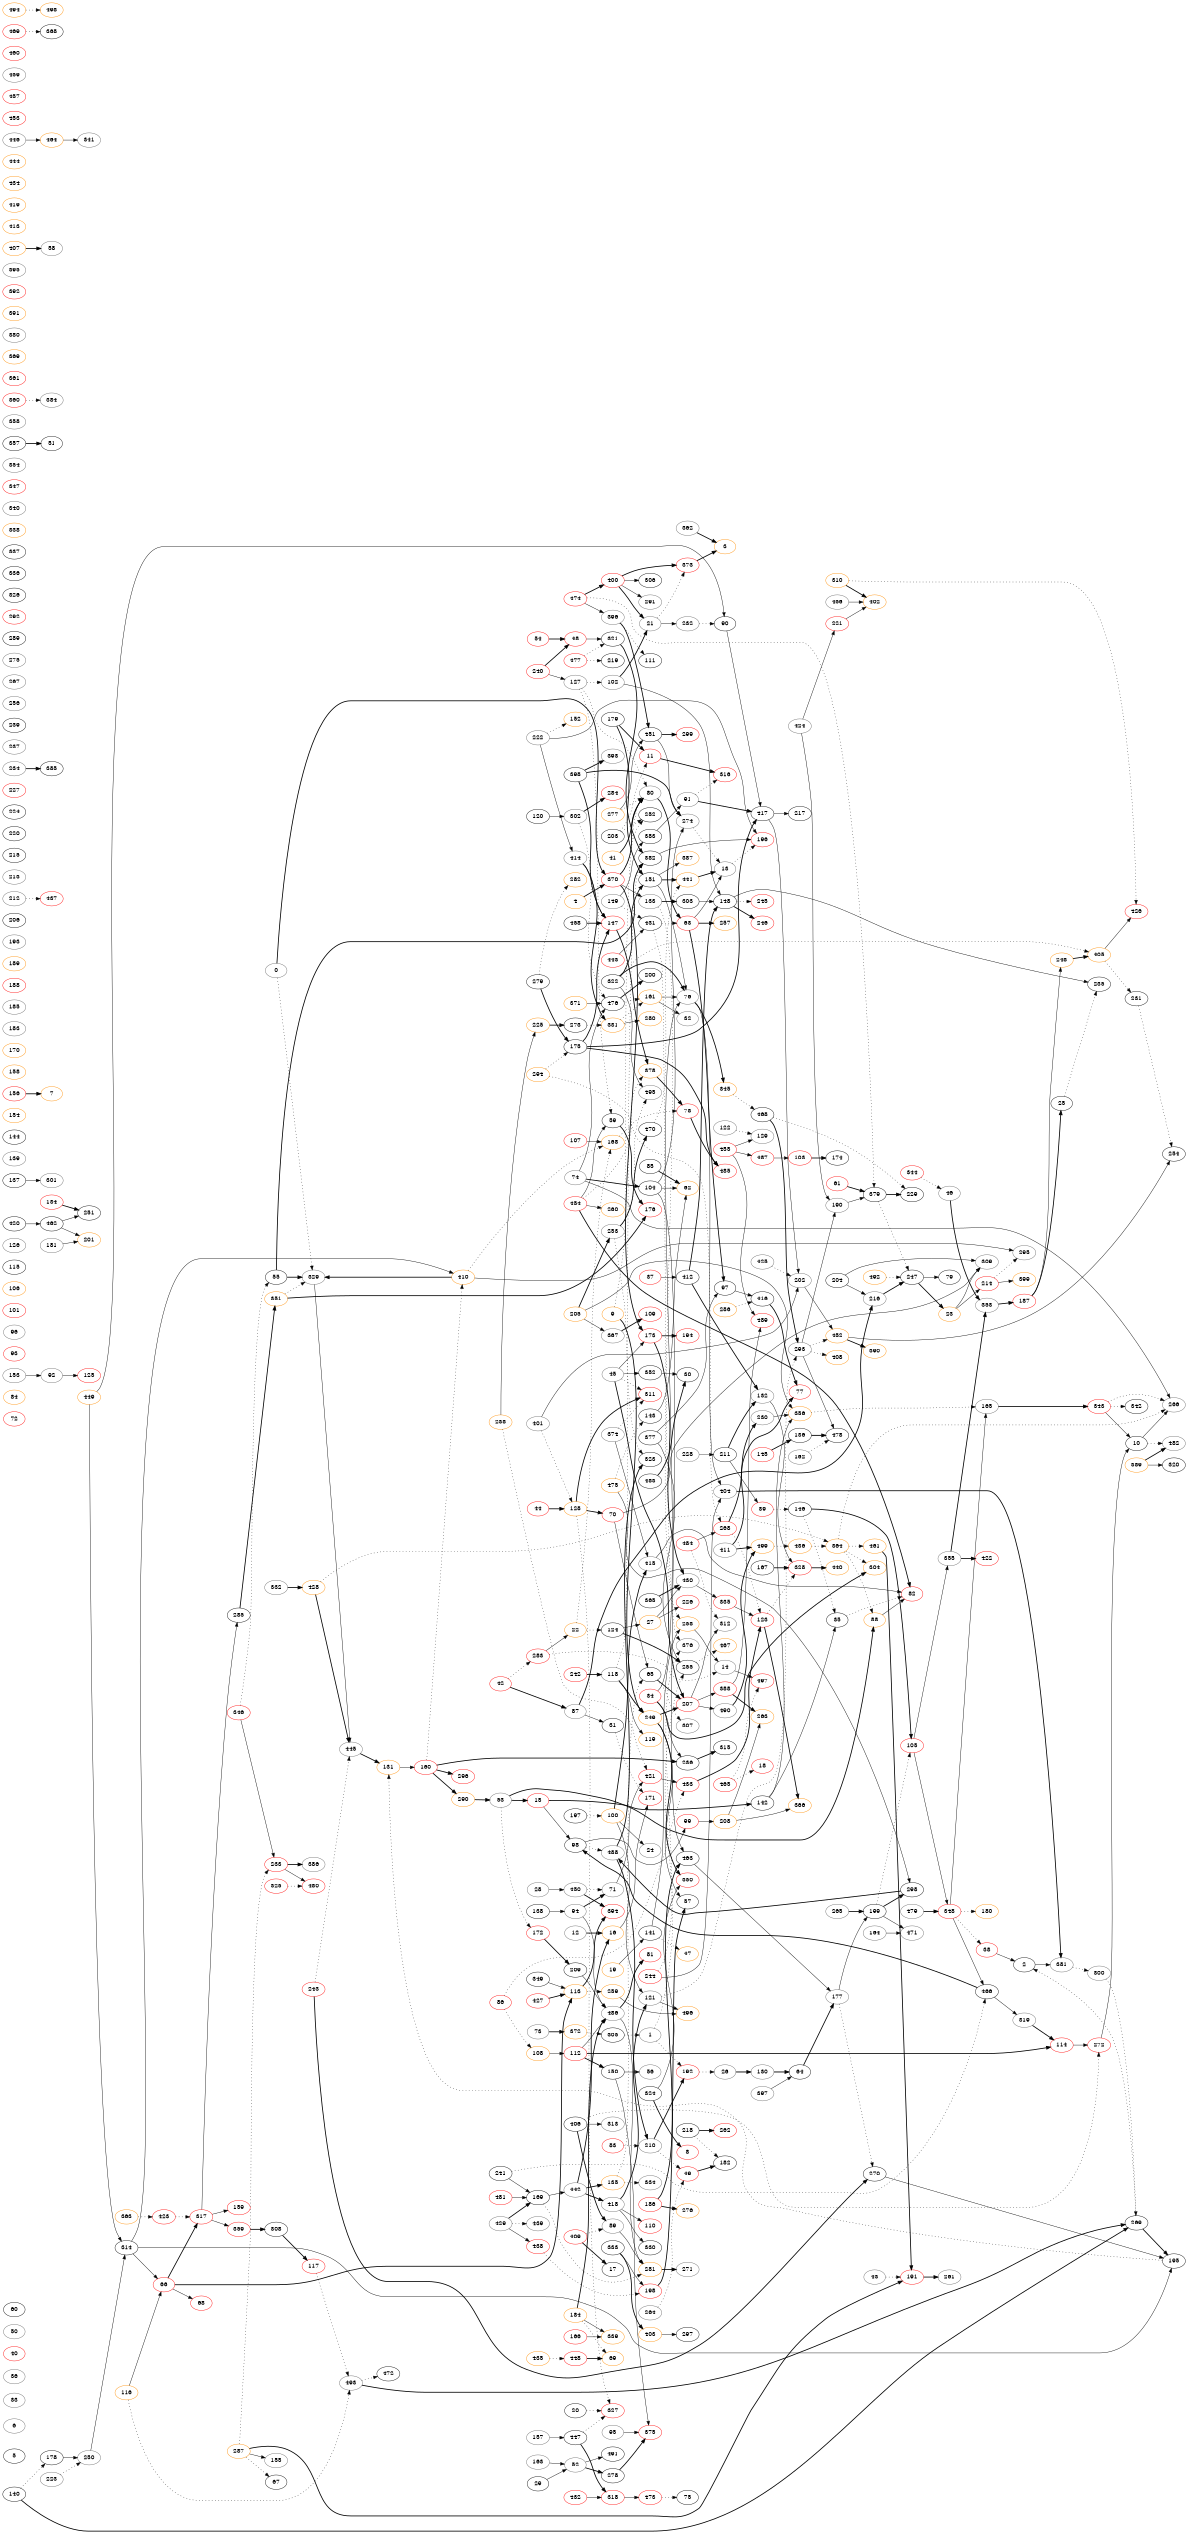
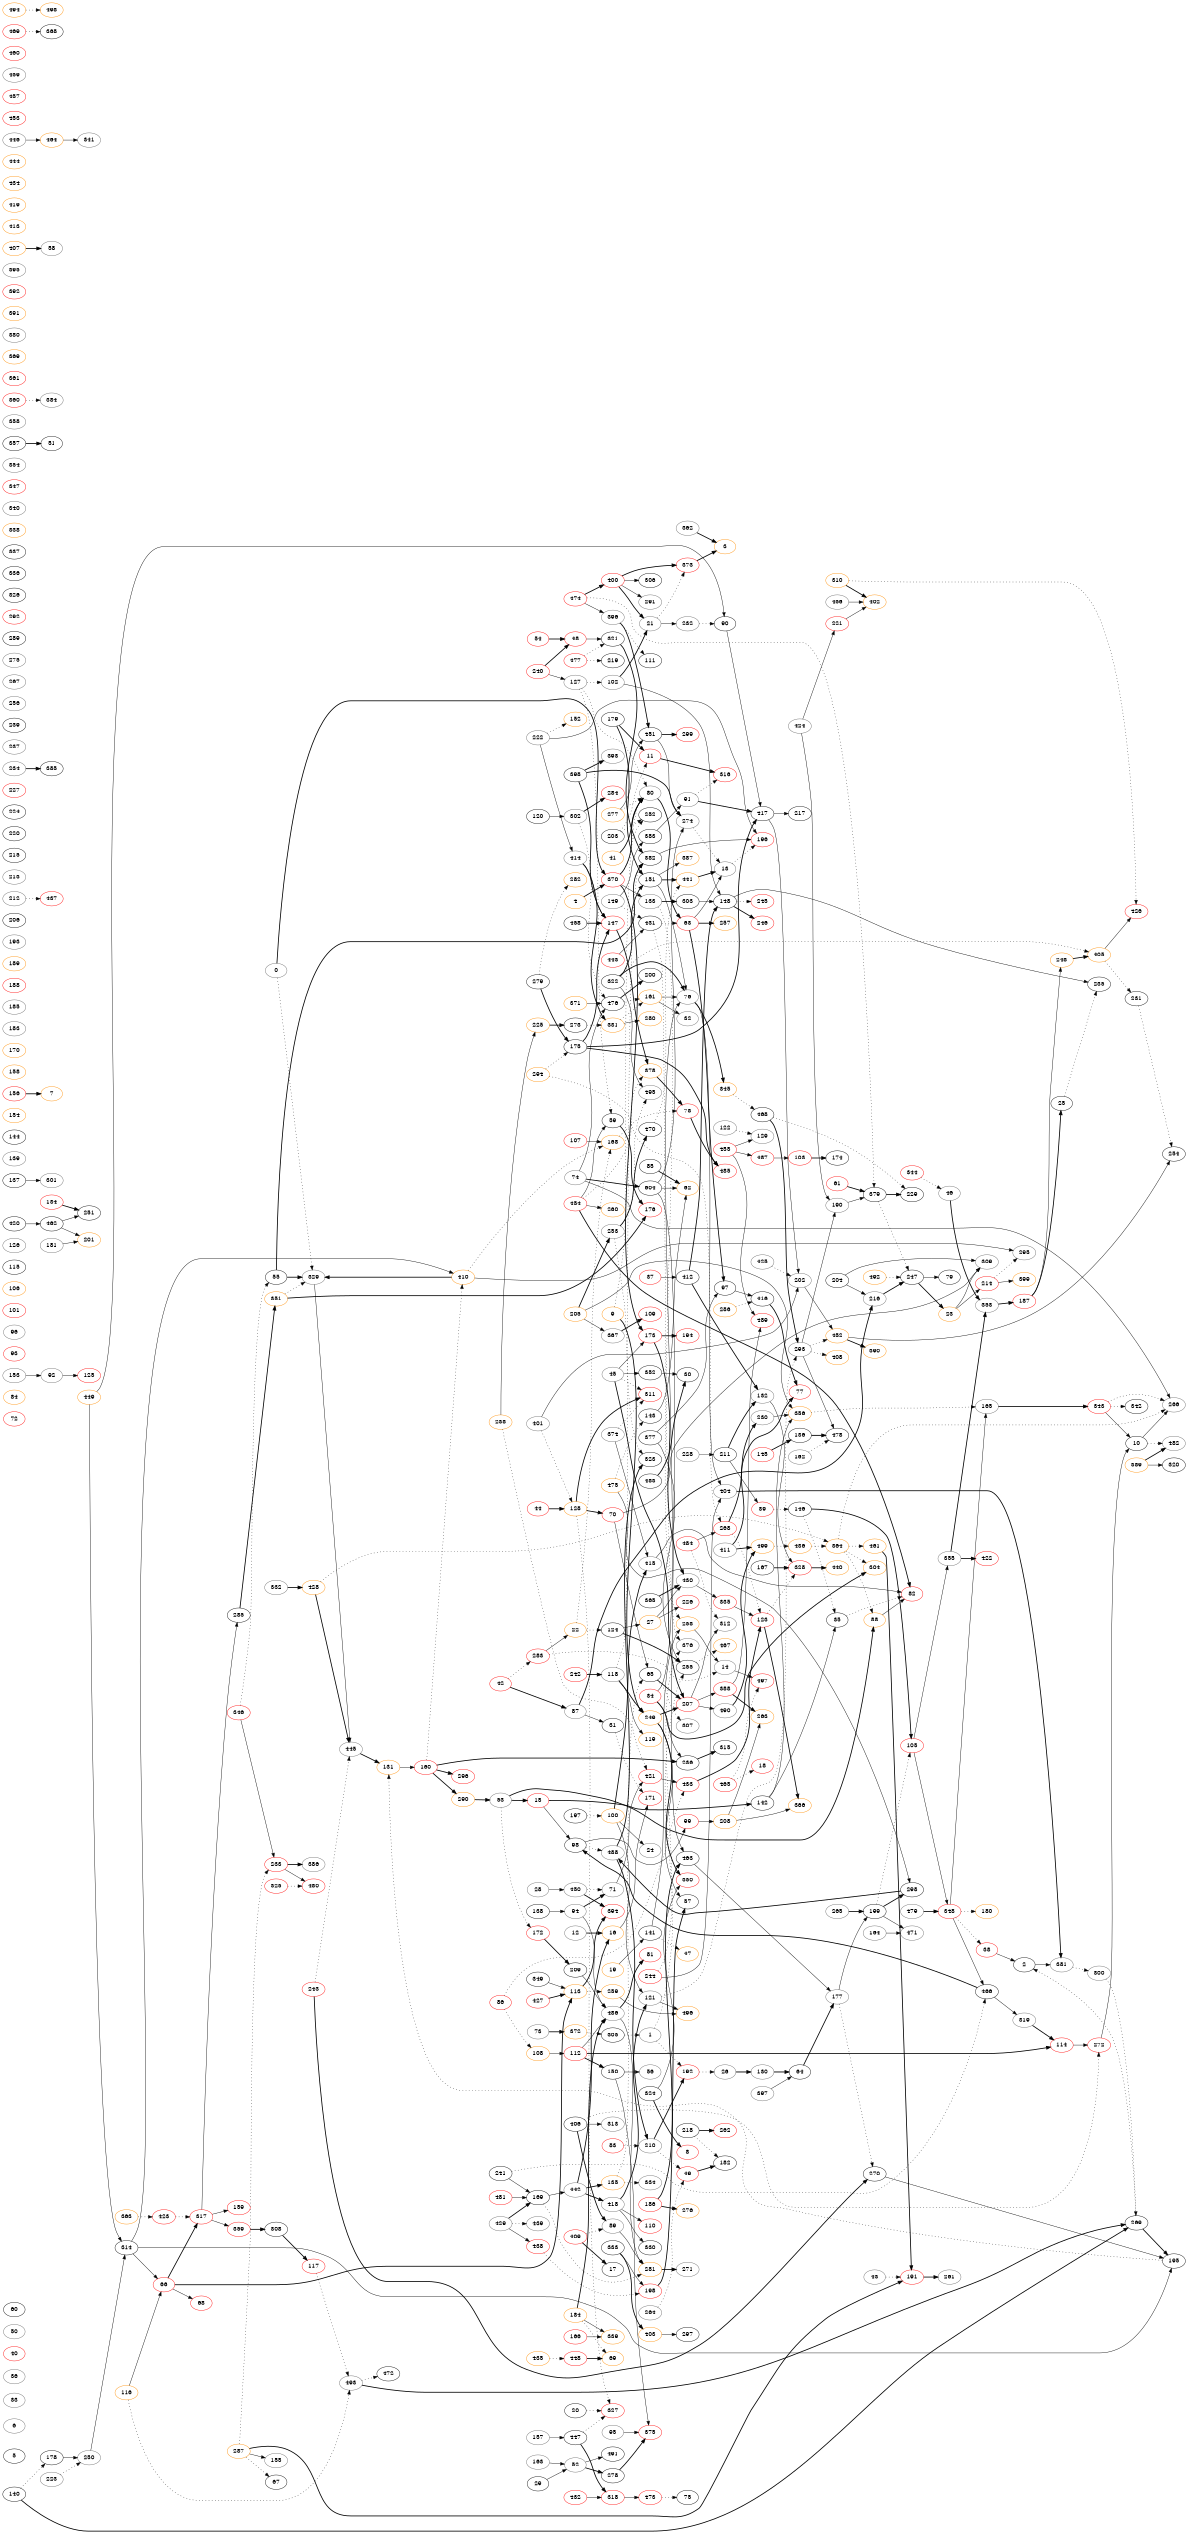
(650, 1188) -> (650, 1188)
